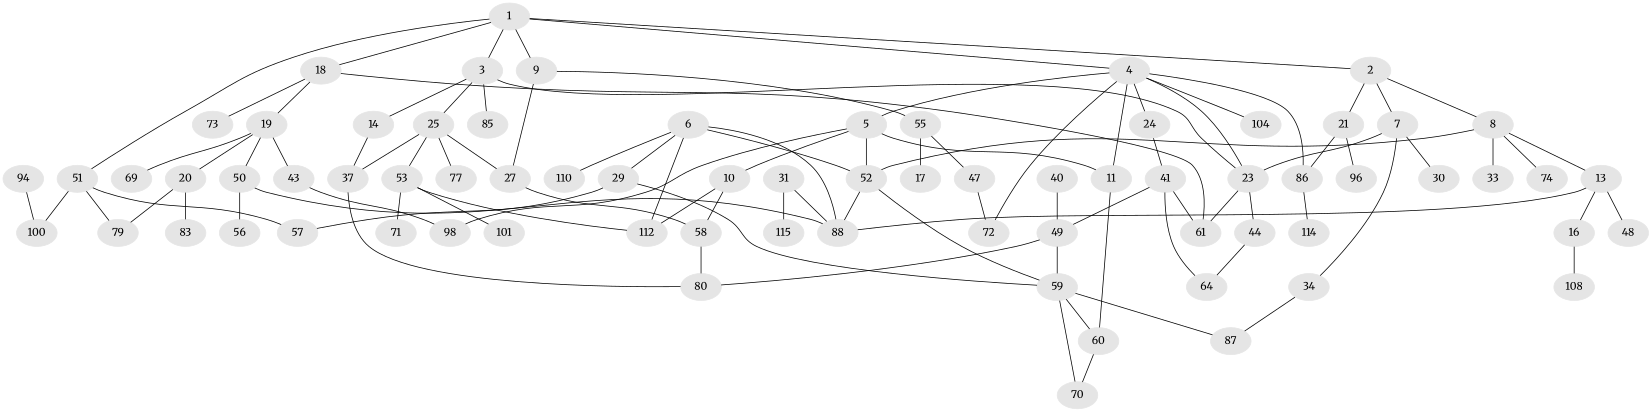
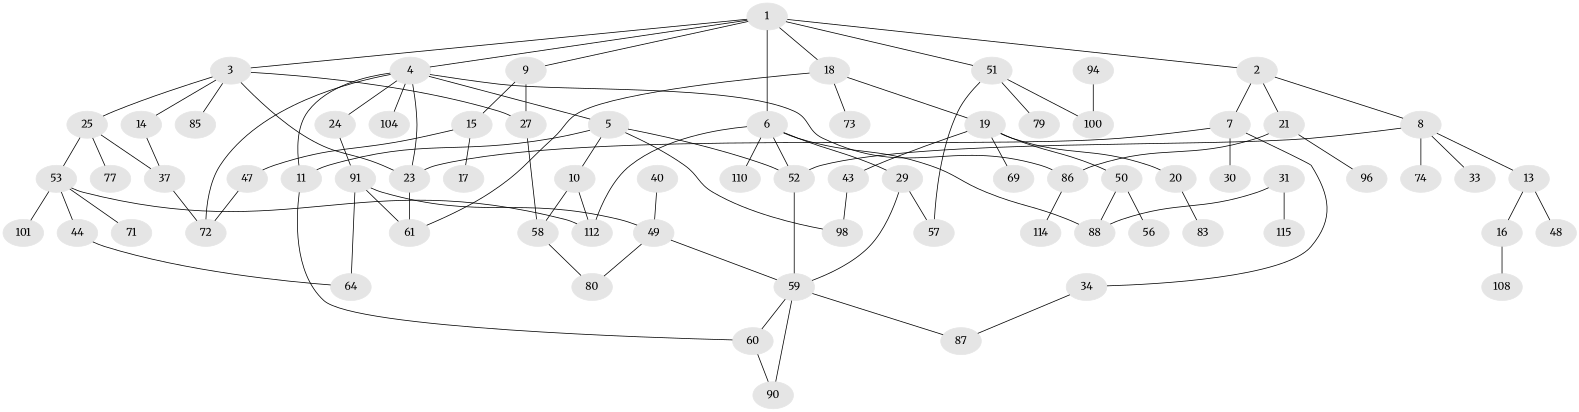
none -> (767, 71)
(920, 125) -> (472, 125)
(472, 152) -> (376, 85)
(1165, 179) -> (355, 179)
(852, 206) -> none
(1251, 206) -> (67, 206)
(150, 208) -> none
(1223, 215) -> none
(492, 279) -> (183, 204)
(1077, 395) -> (773, 395)
